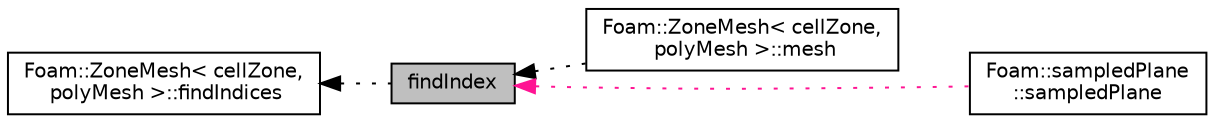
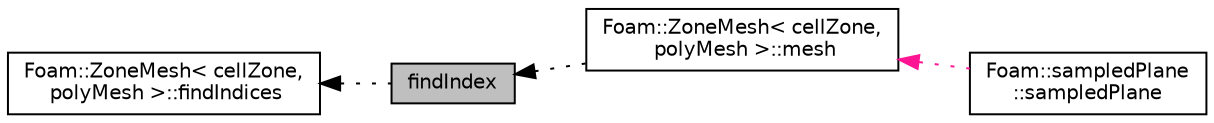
(752, 89) -> (944, 65)
